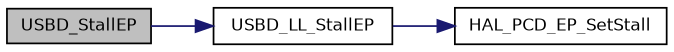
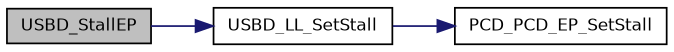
(303, 26) -> (303, 26)
(561, 26) -> (561, 26)
